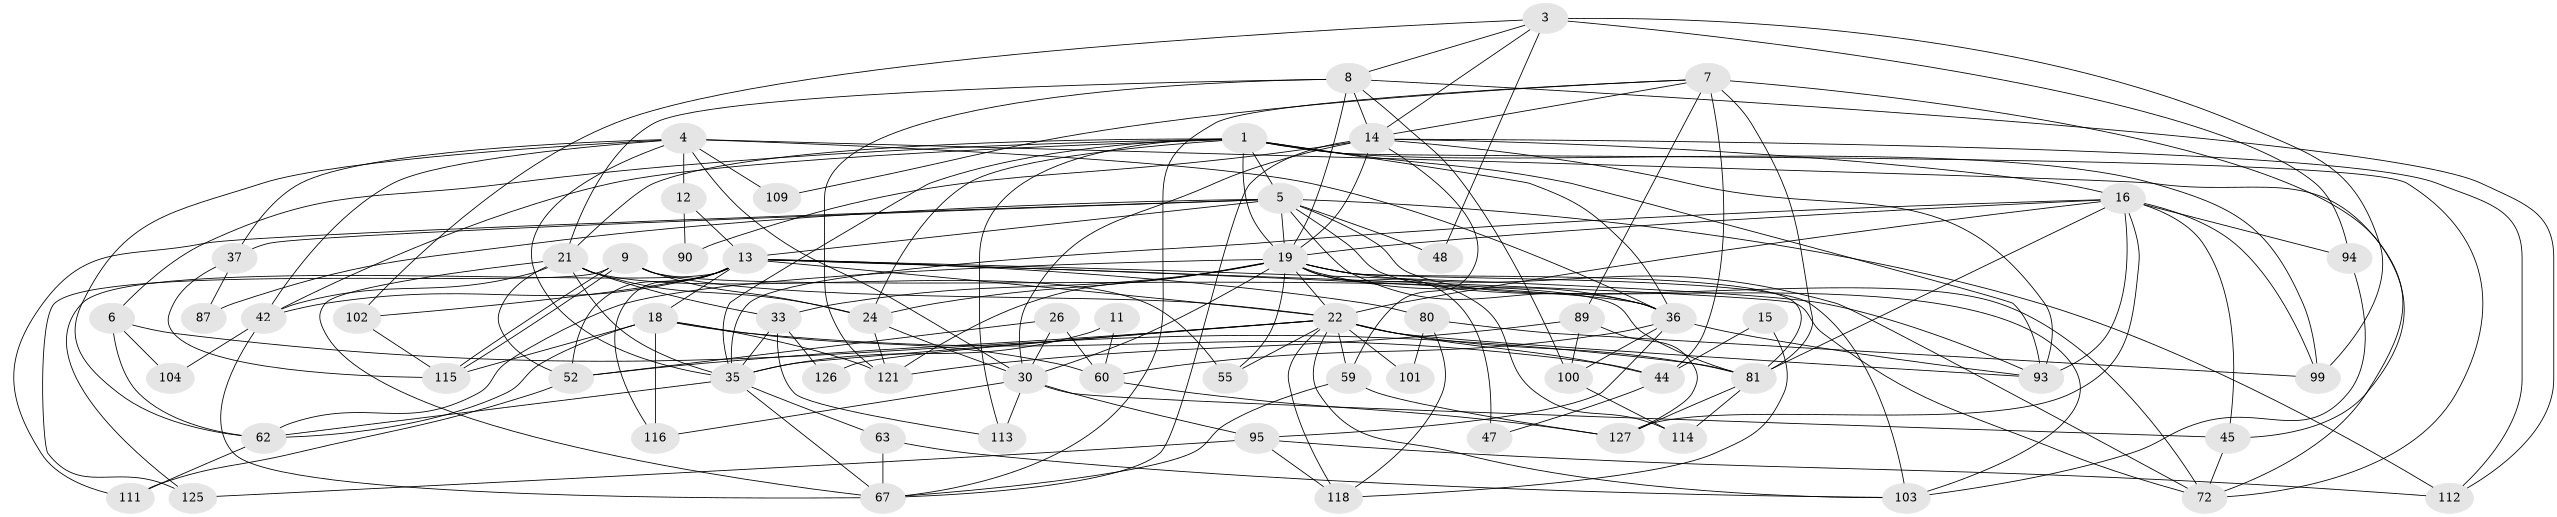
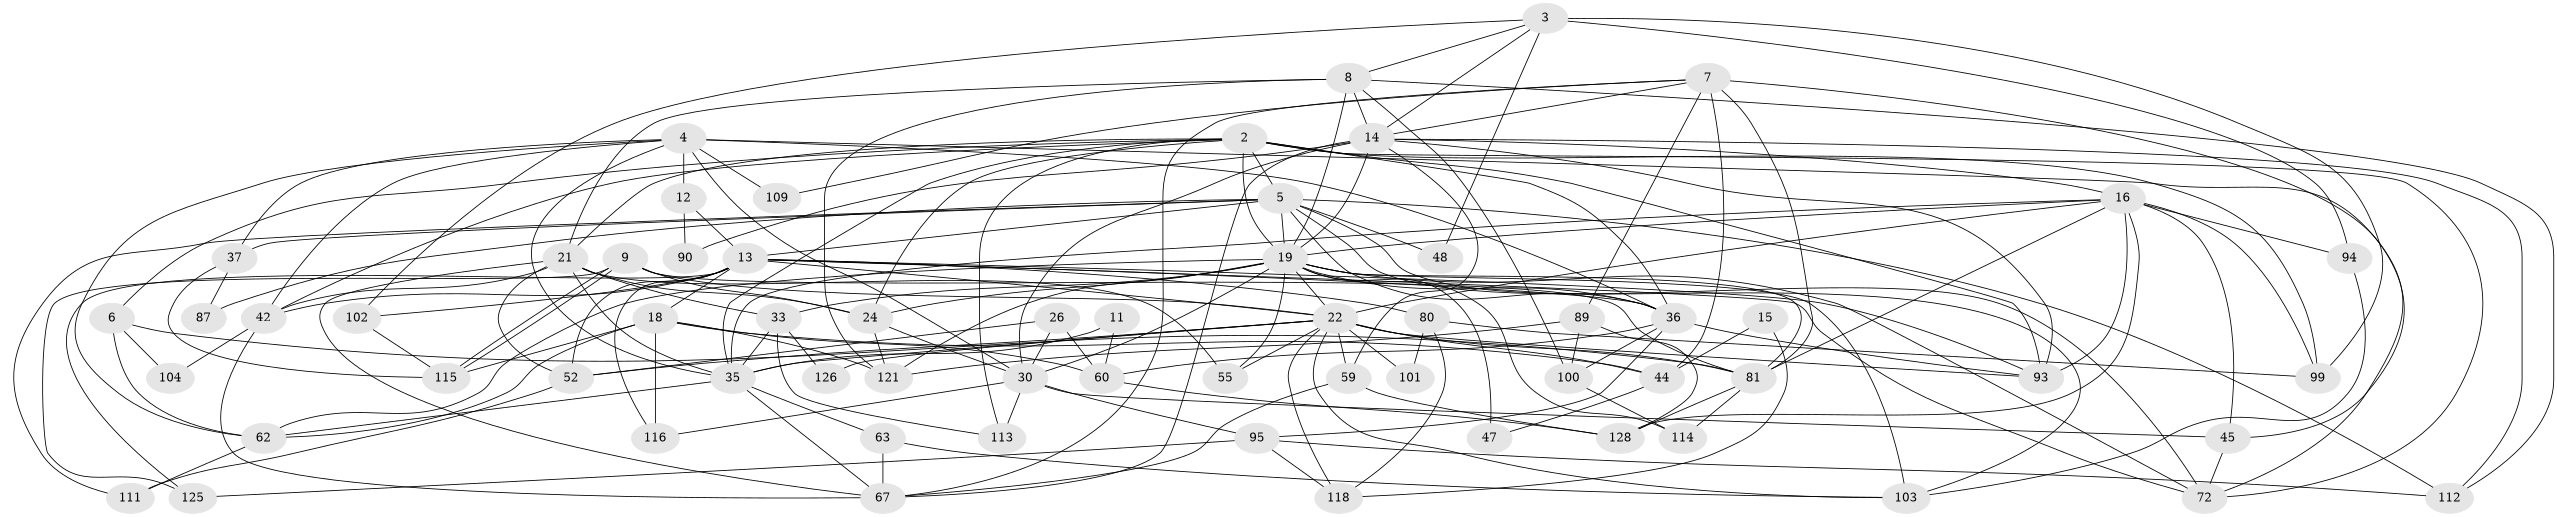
(1245, 138) -> (1245, 138)
(1620, 438) -> (1620, 438)
